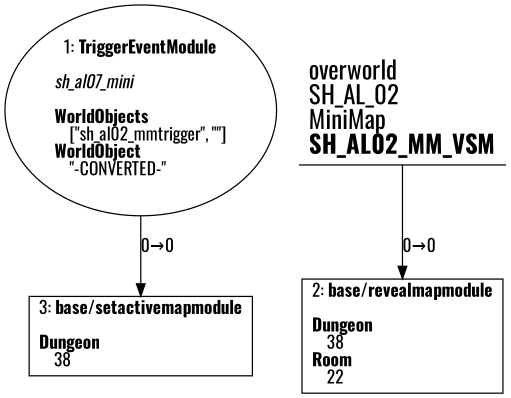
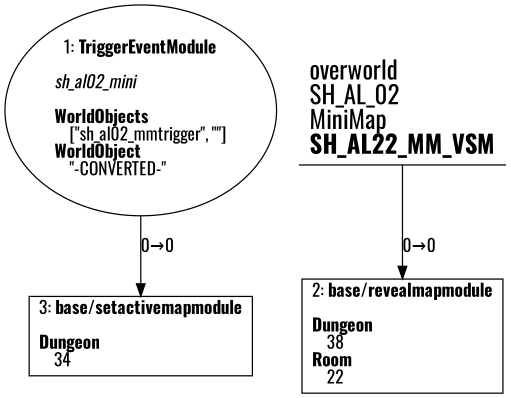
(94, 83) -> (96, 83)
(402, 146) -> (402, 146)
(55, 361) -> (55, 361)
